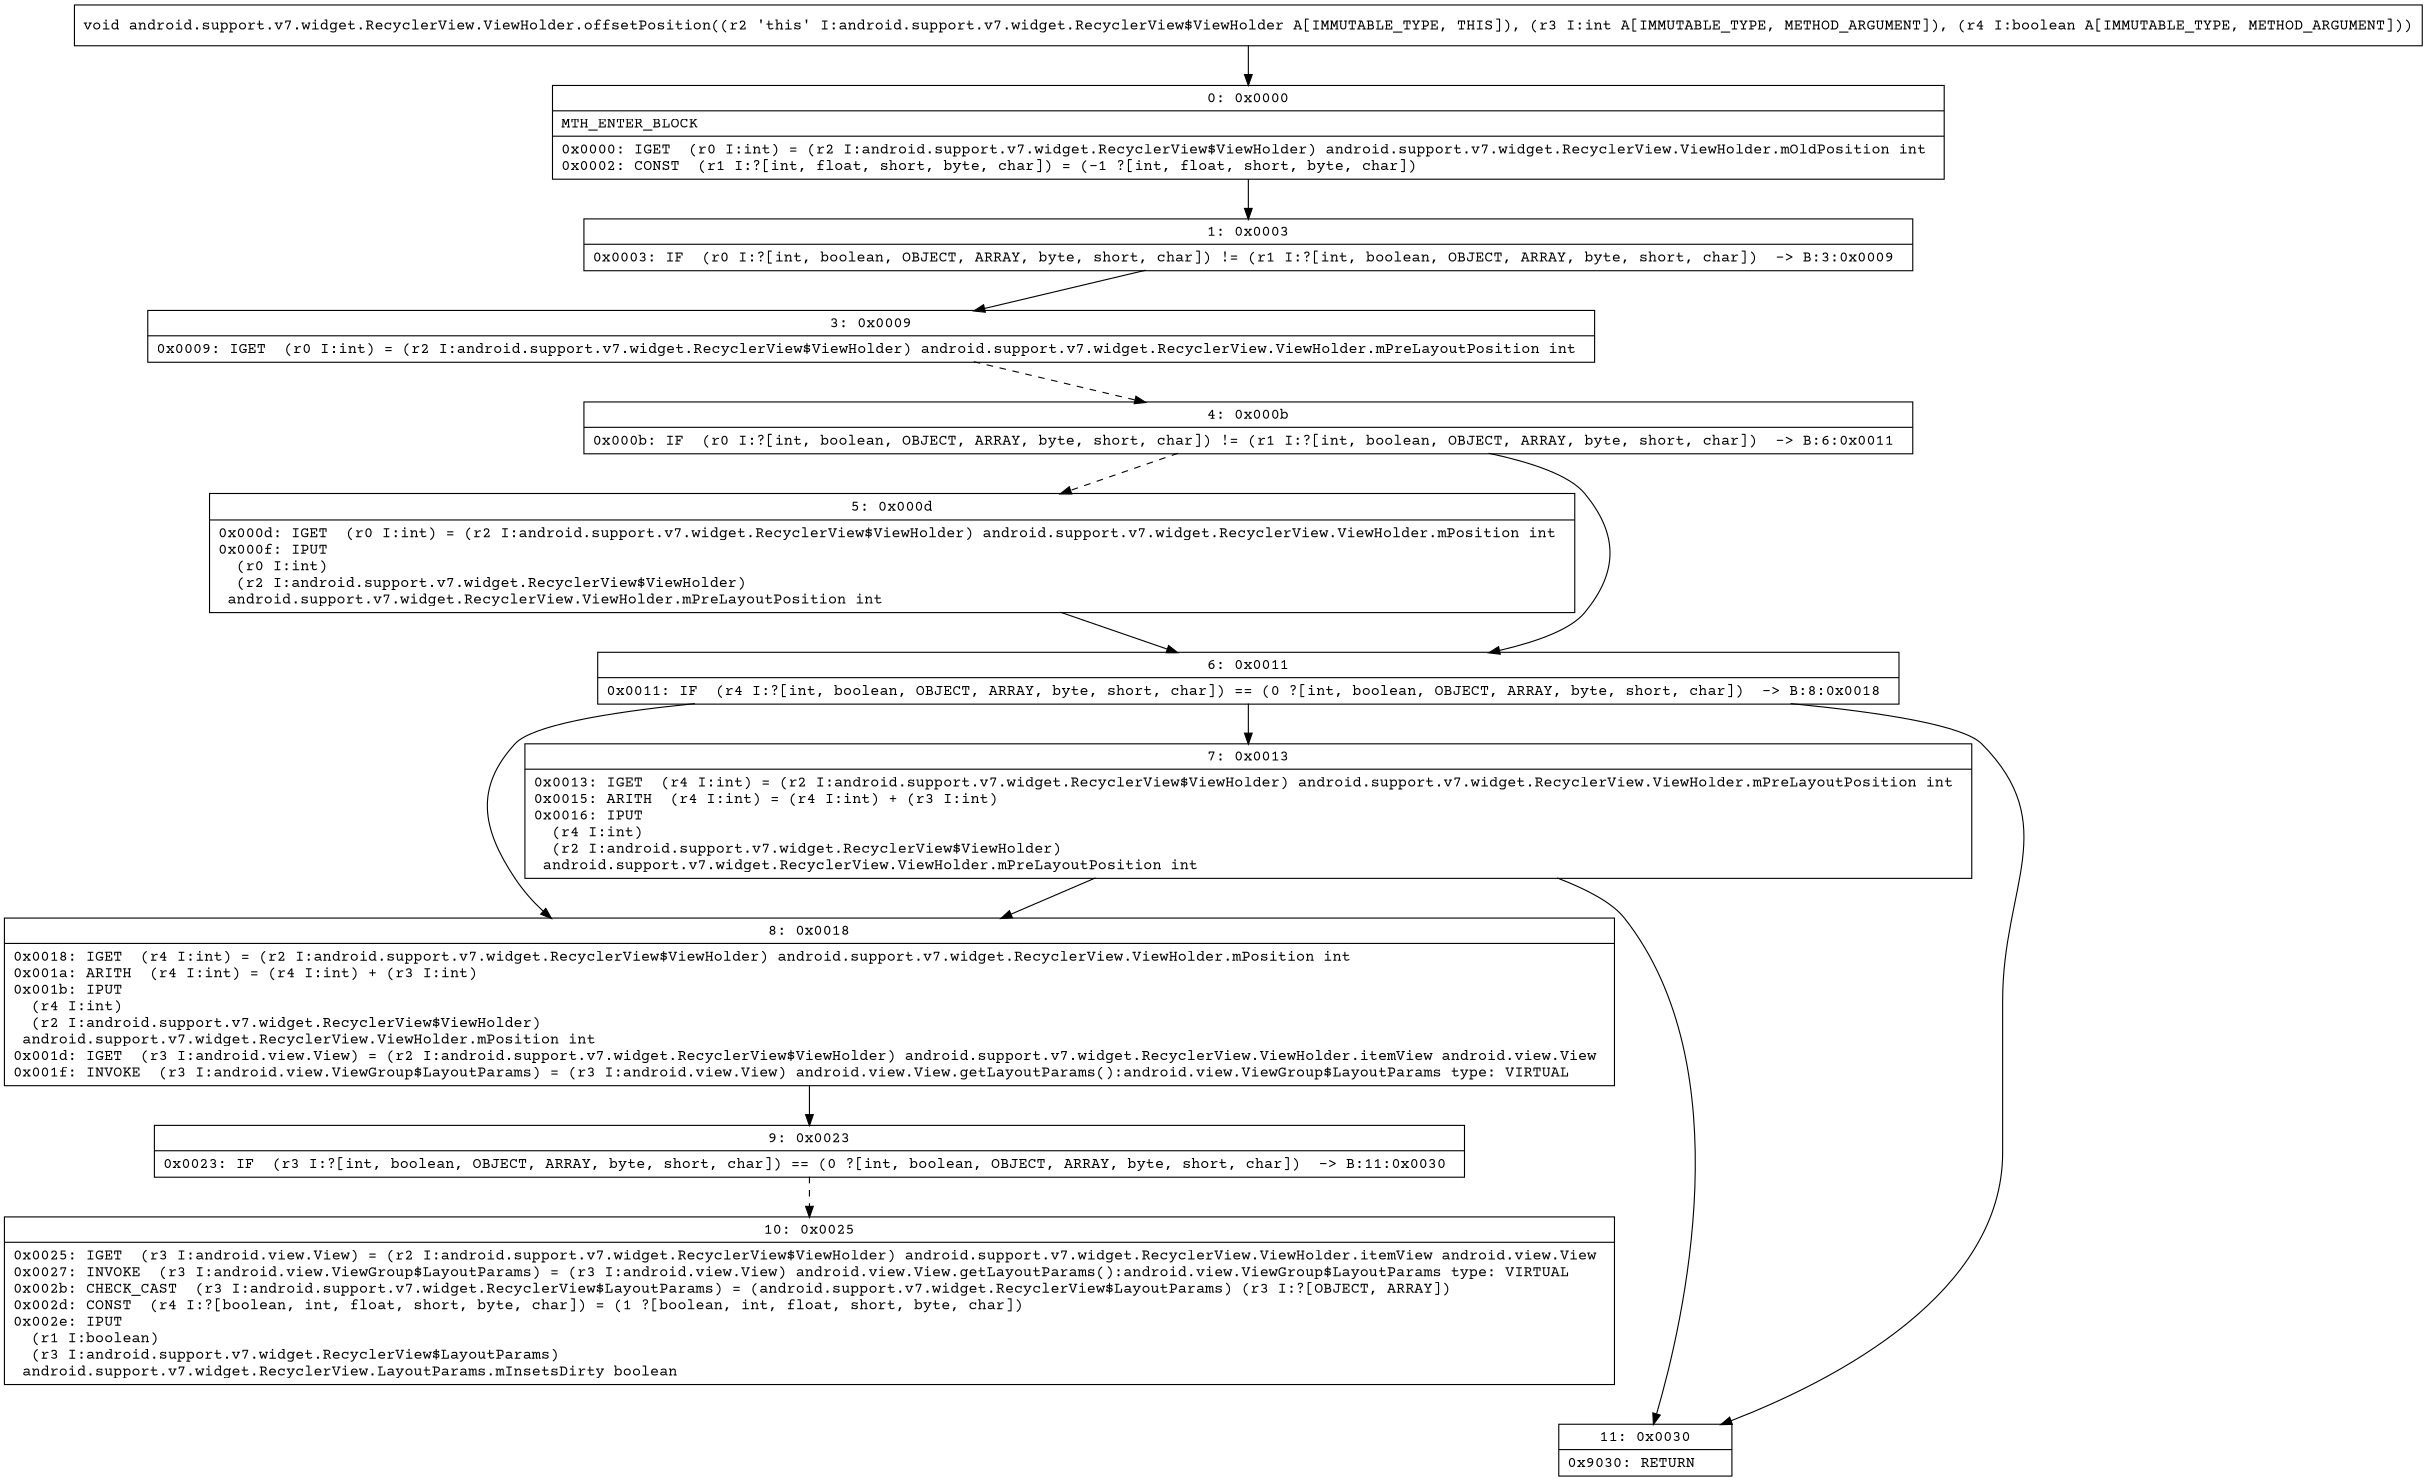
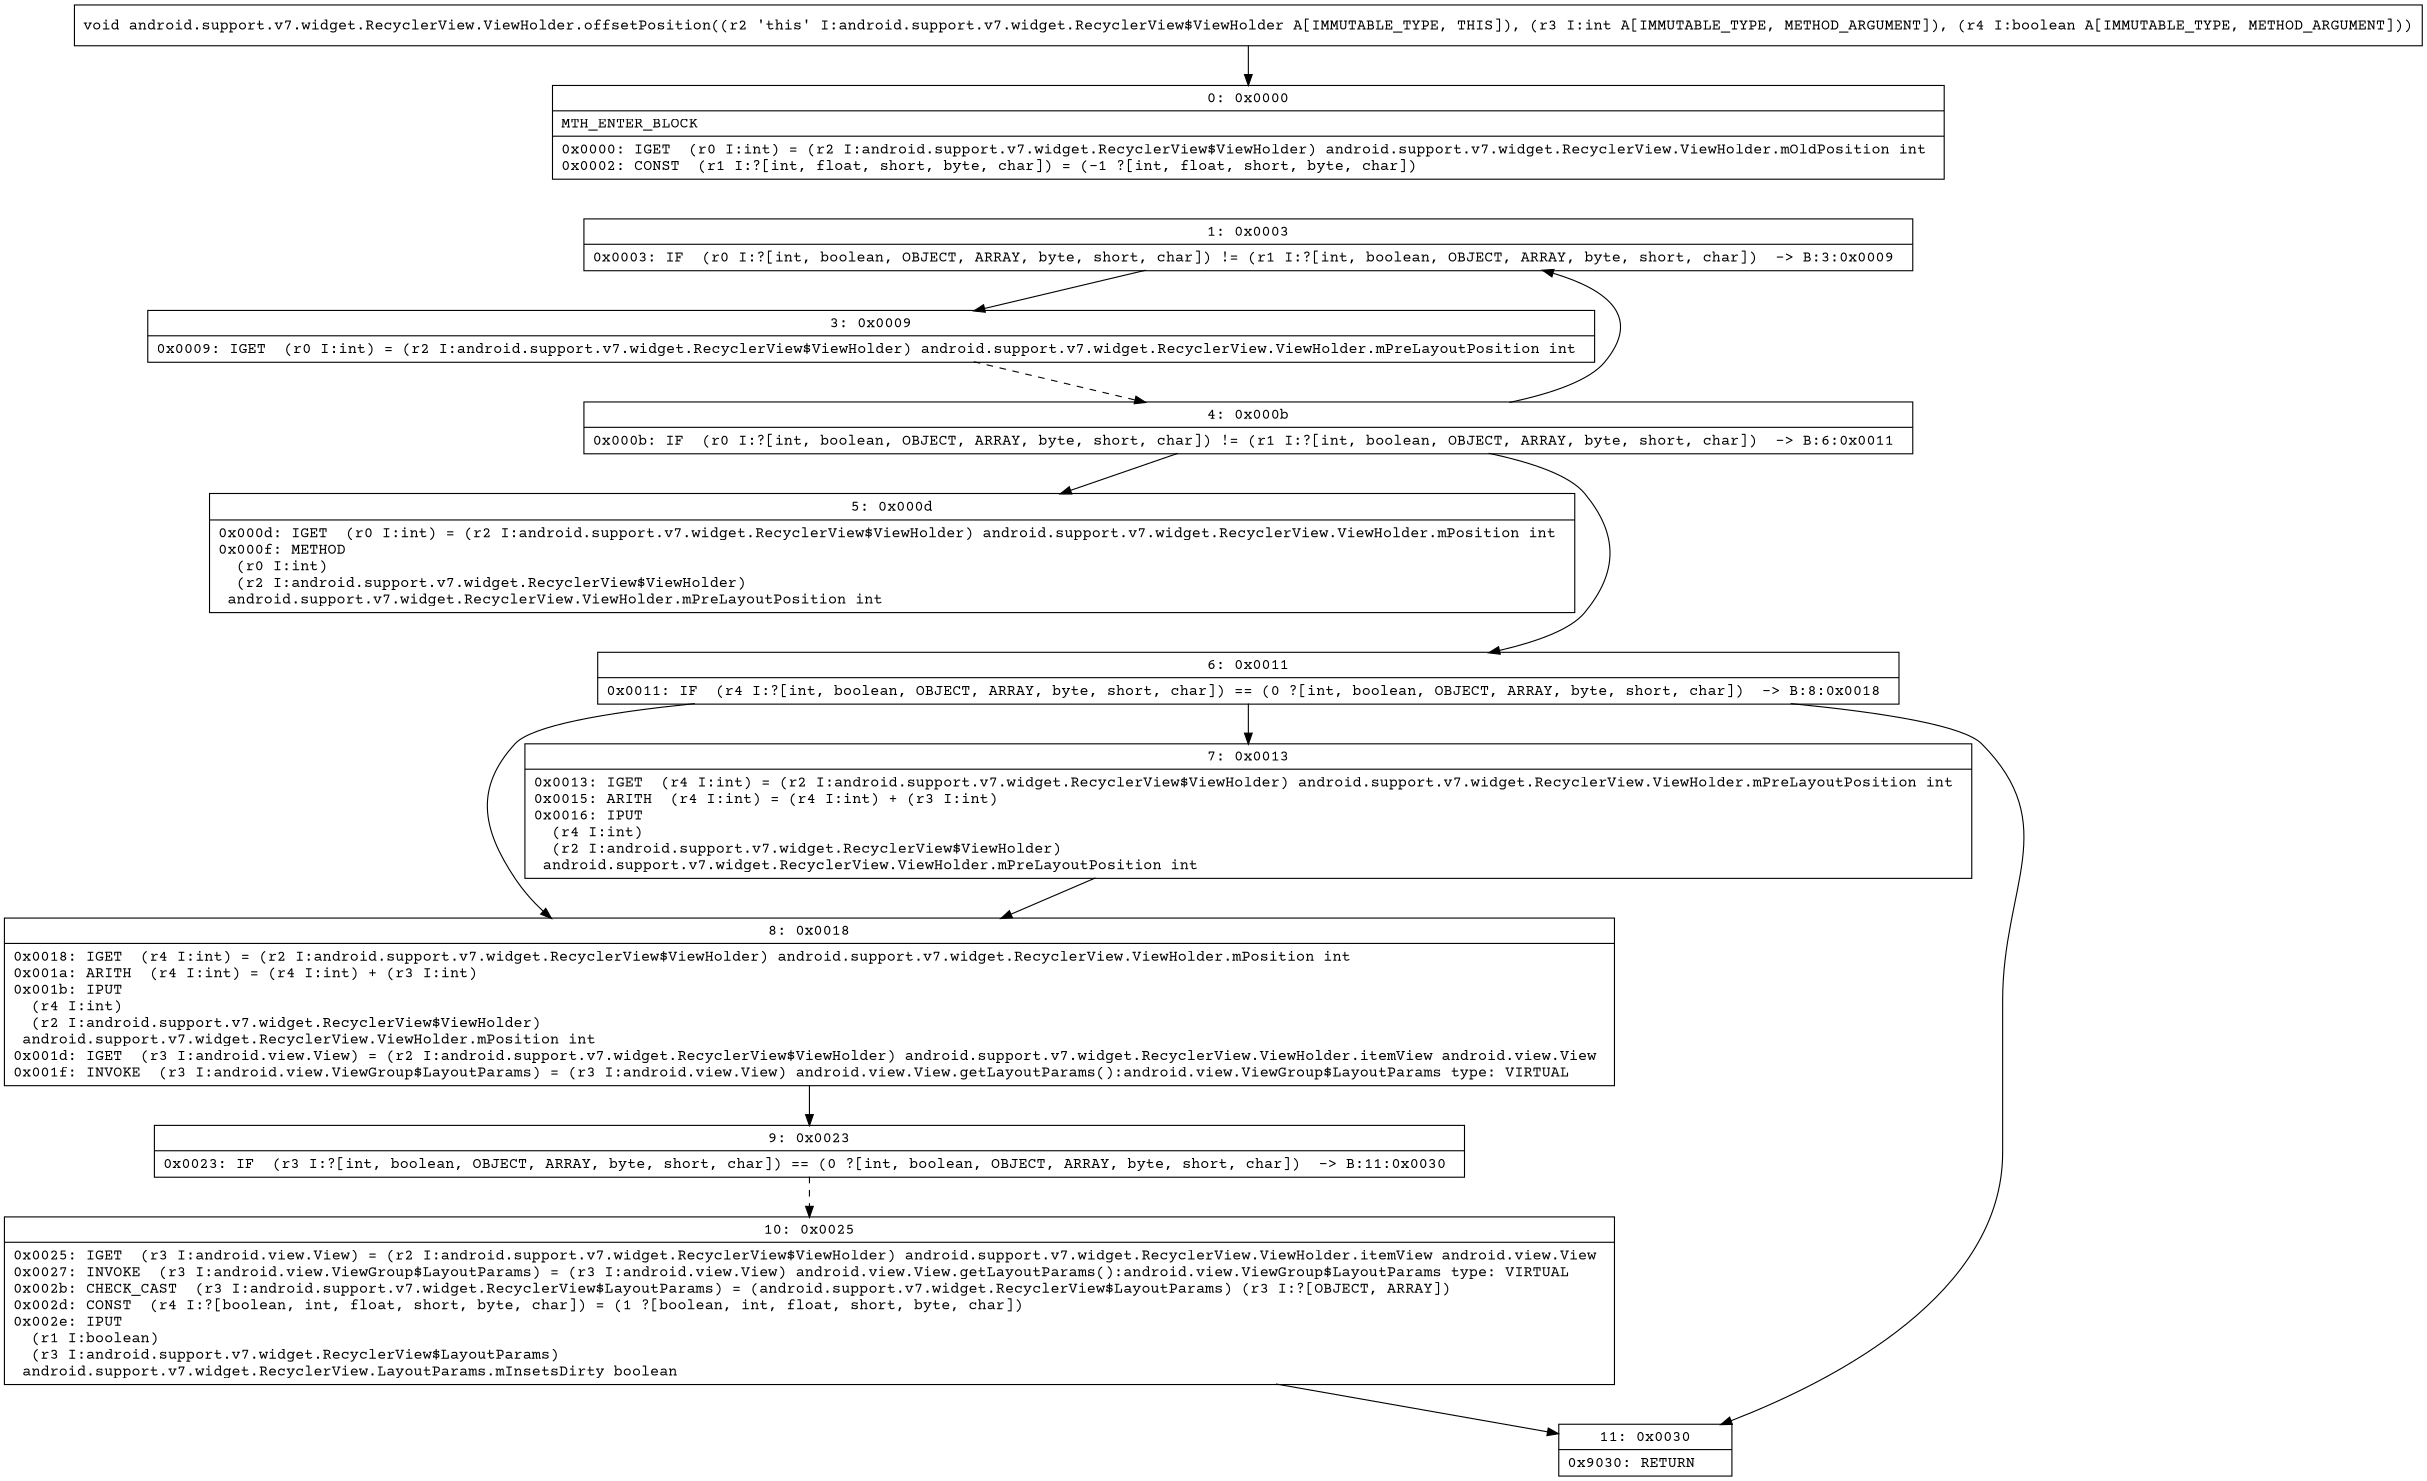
(1248, 194) -> (1612, 351)
(1124, 472) -> (1124, 472)
(282, 549) -> (292, 549)
(1114, 631) -> none
(1694, 1121) -> (1412, 1408)
